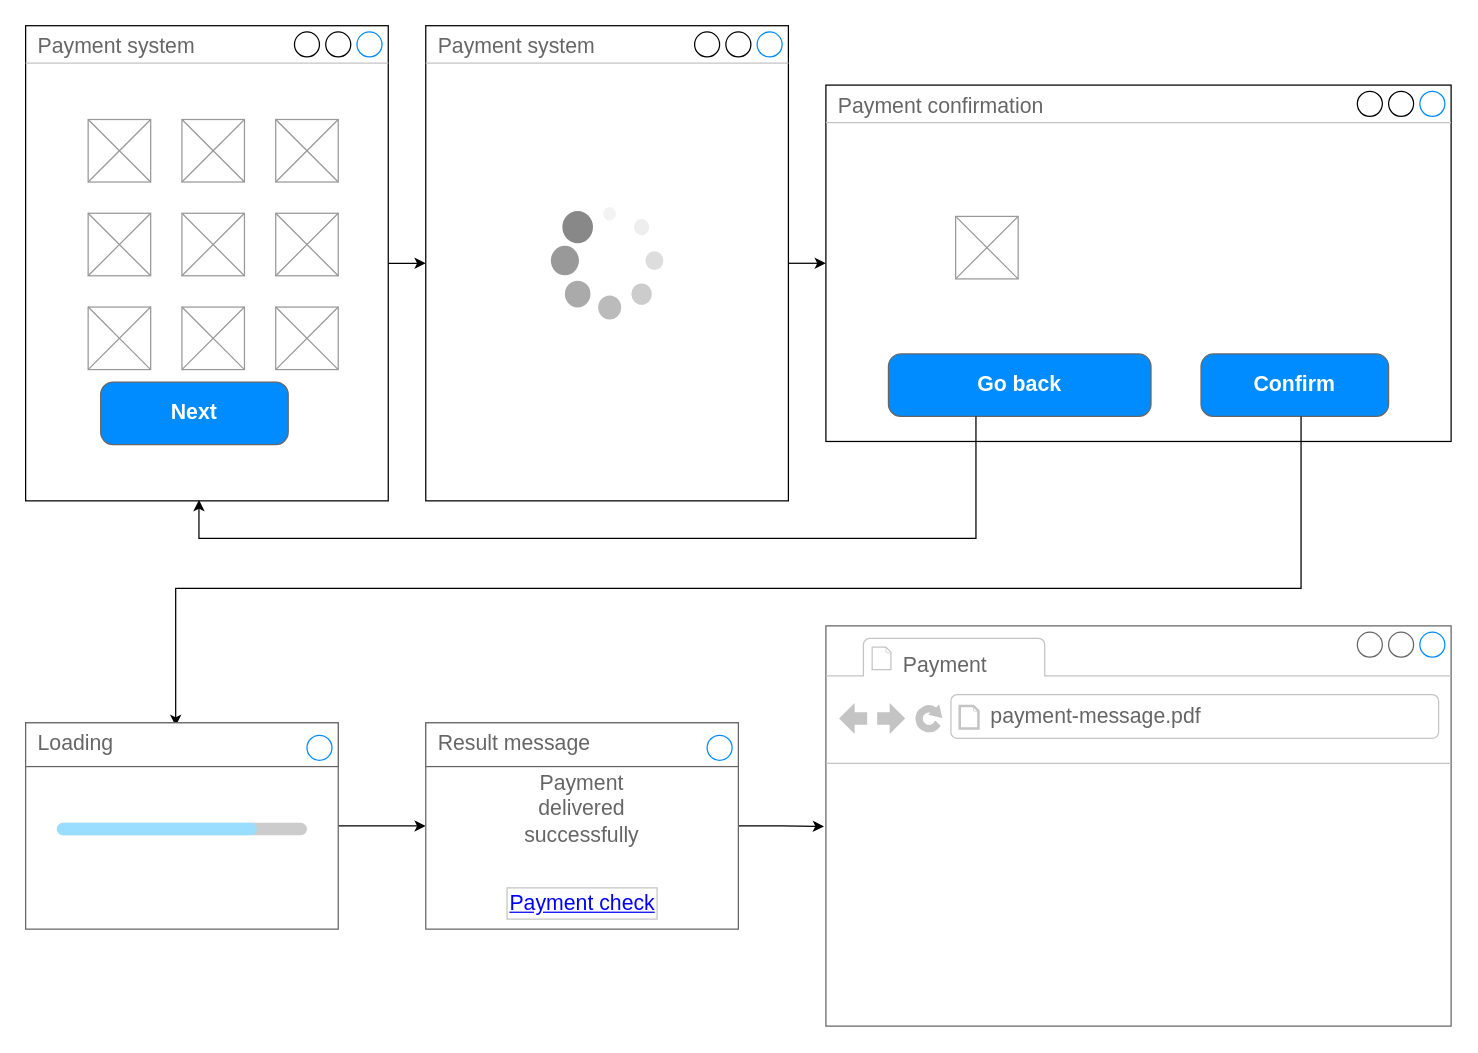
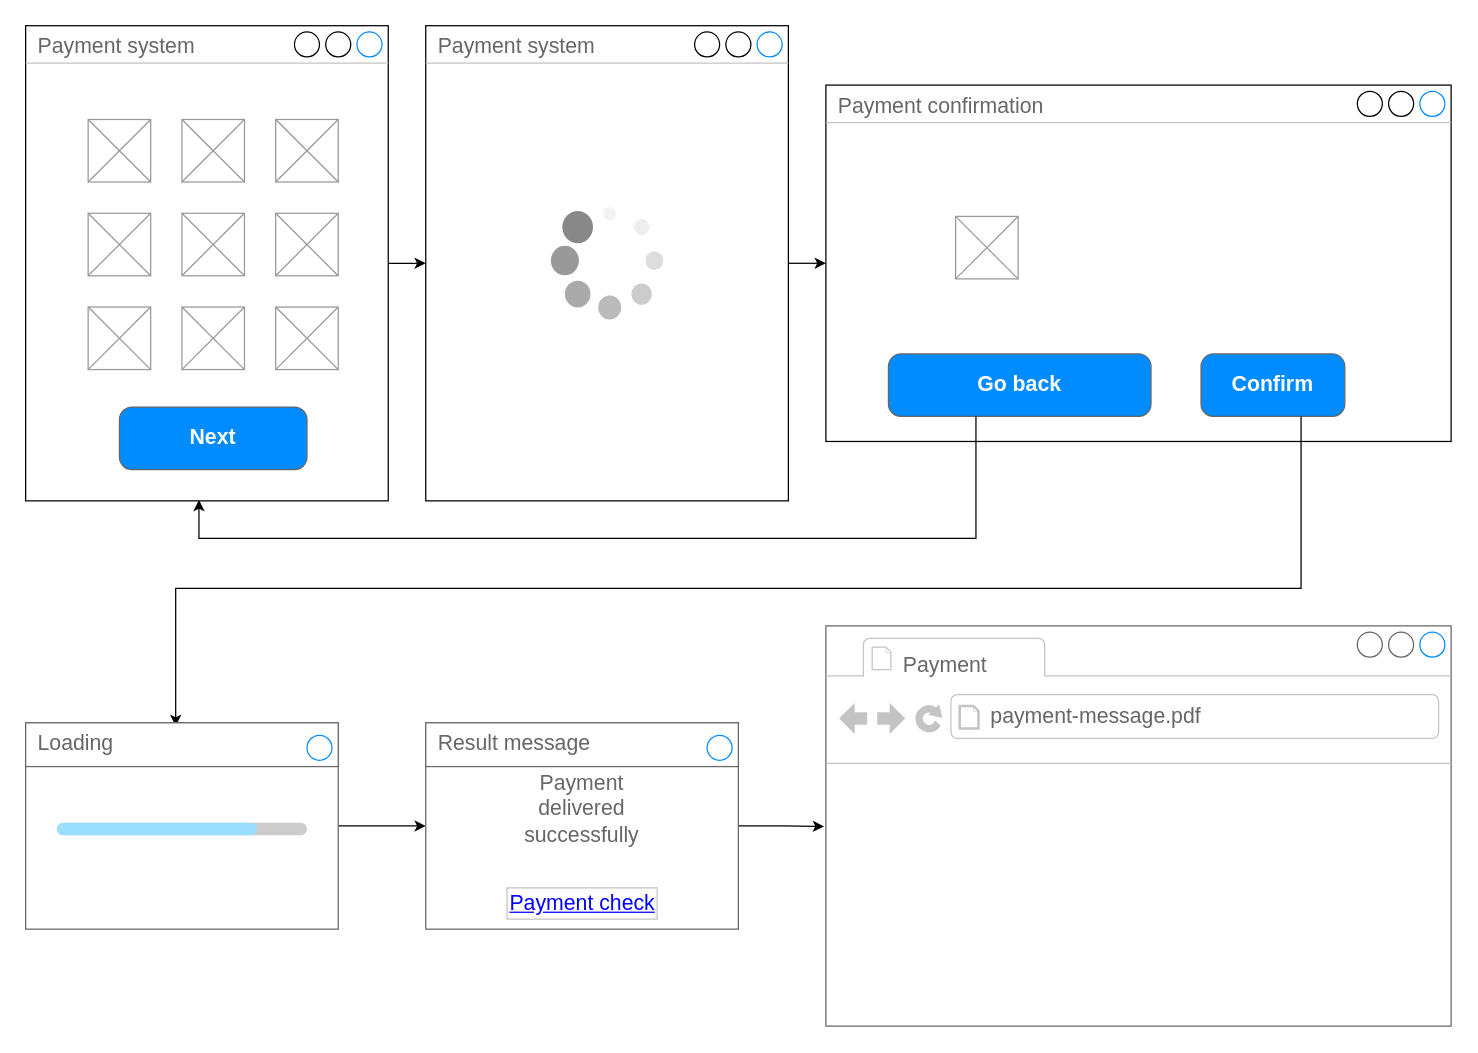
(1294, 385) -> (1273, 385)
(194, 413) -> (213, 438)
